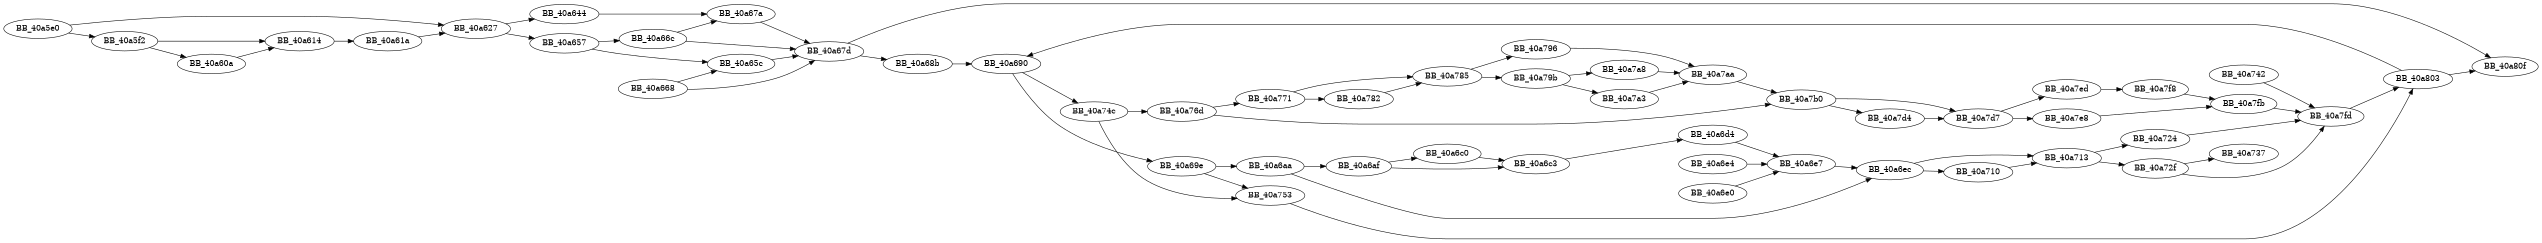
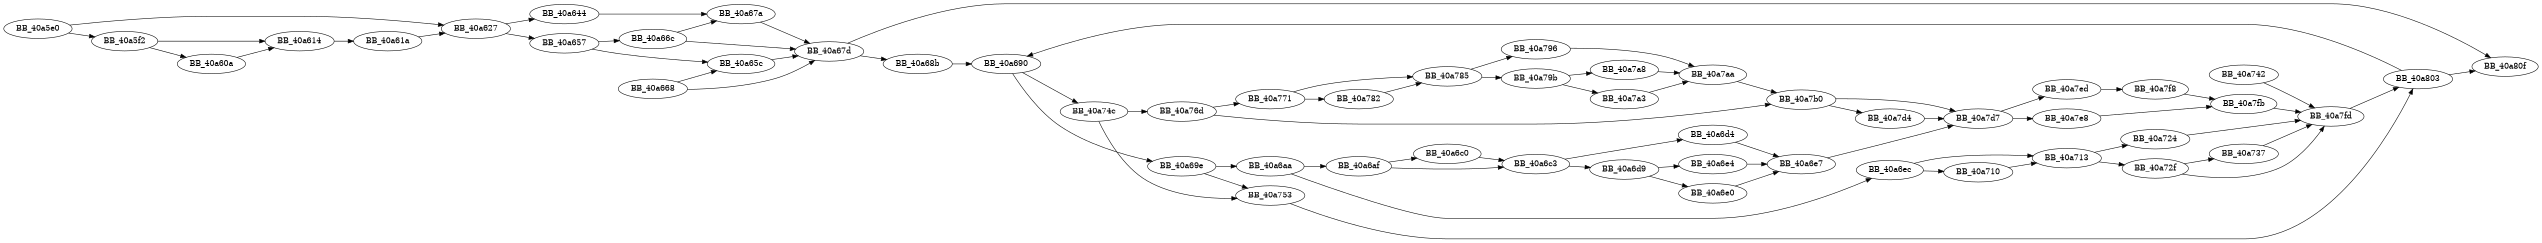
none -> (2285, 136)
(1843, 167) -> (1888, 143)
none -> (1624, 170)
